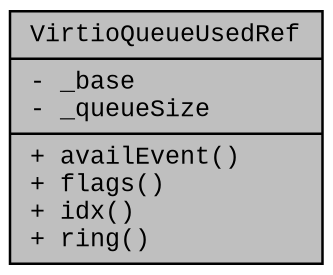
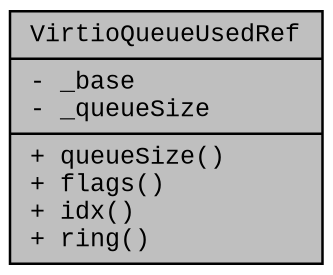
(136, 156) -> (129, 156)
